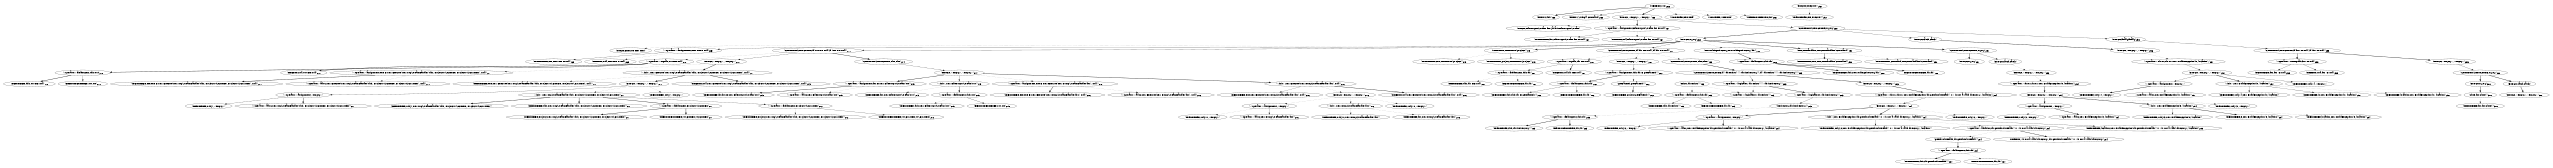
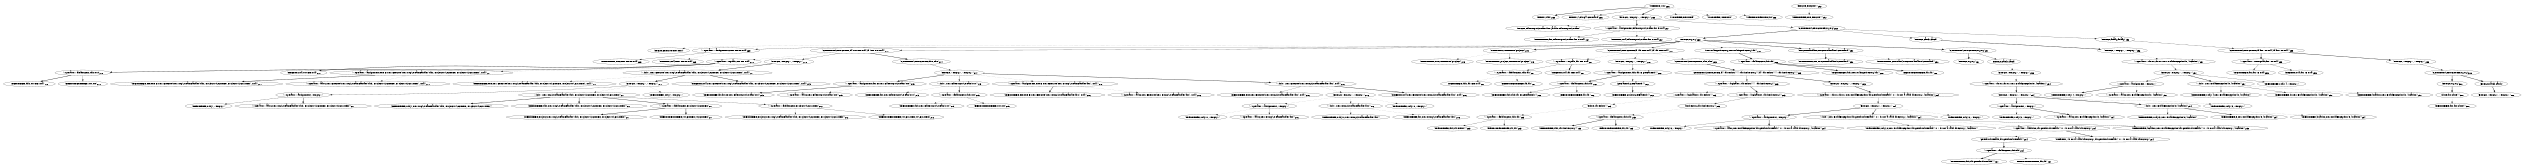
(1720, 89) -> (1645, 101)
